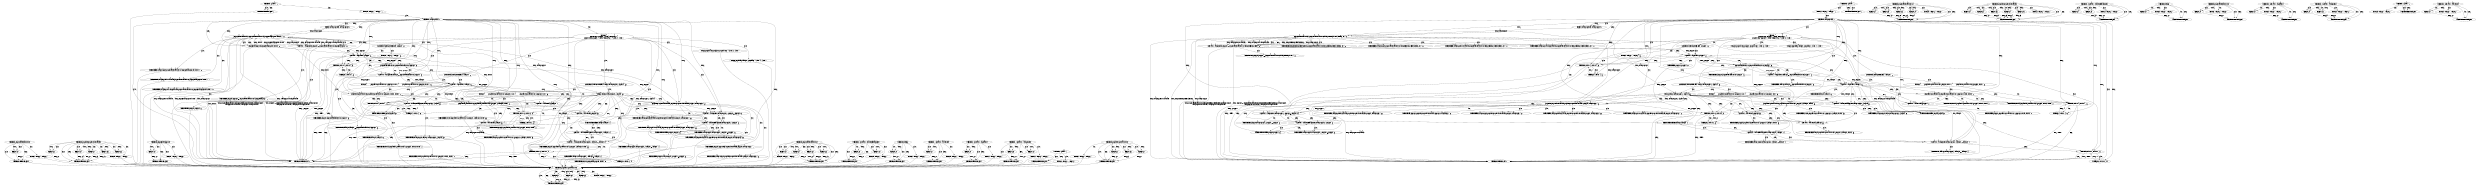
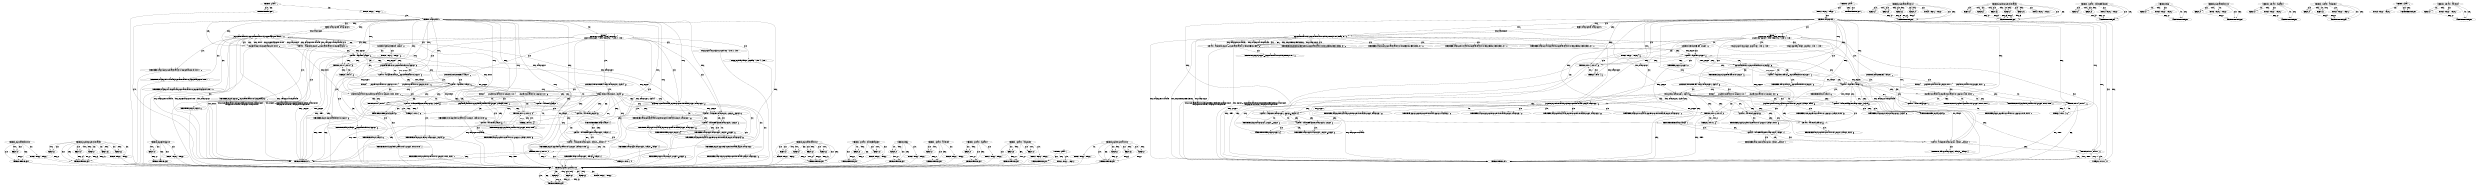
(590, 161) -> none
